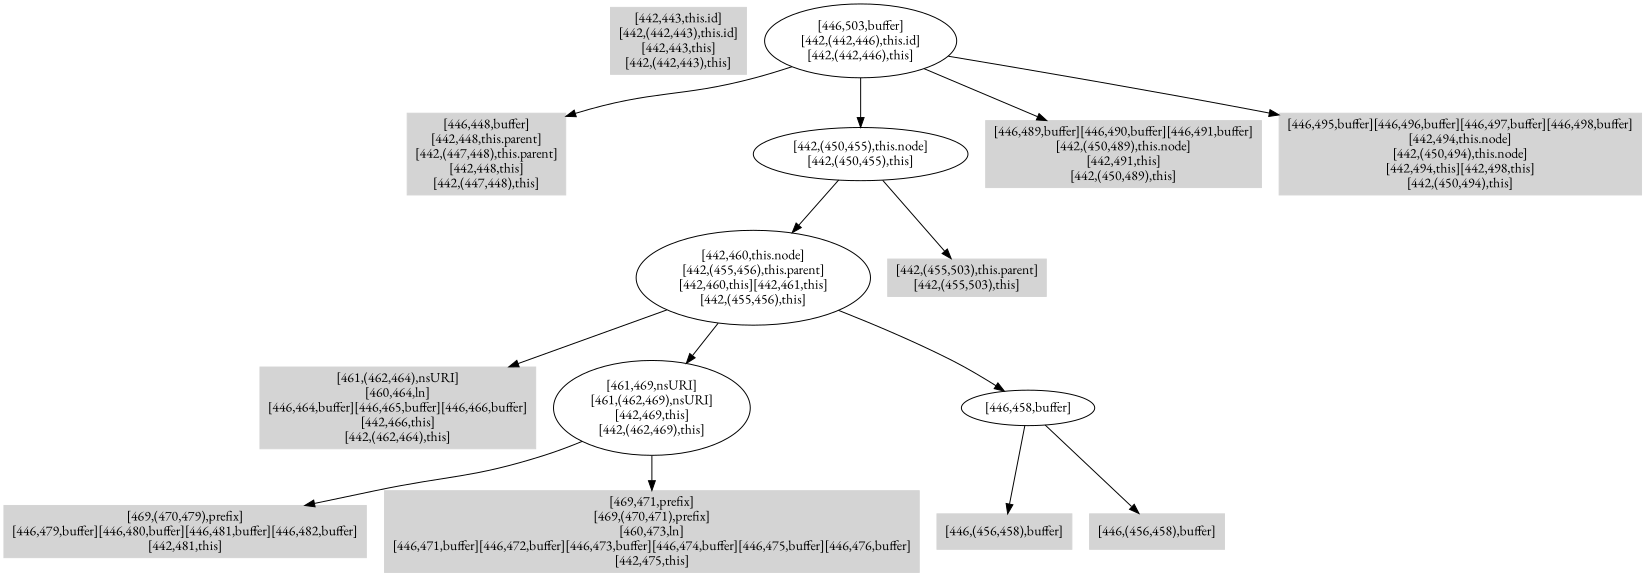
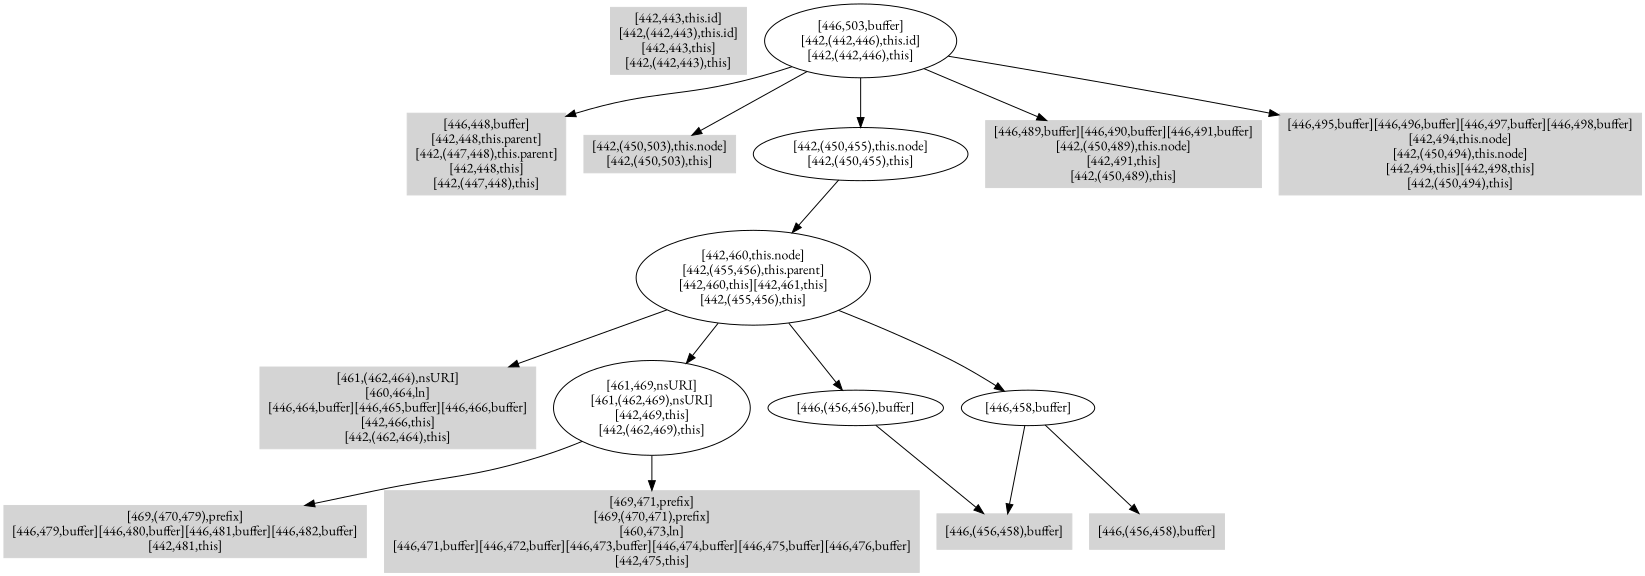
none -> (660, 154)
(967, 278) -> none
none -> (856, 408)
